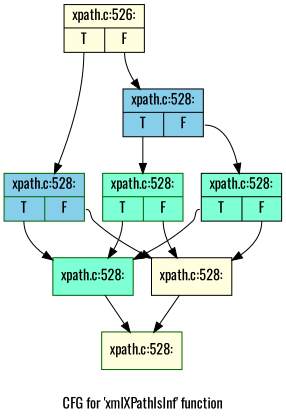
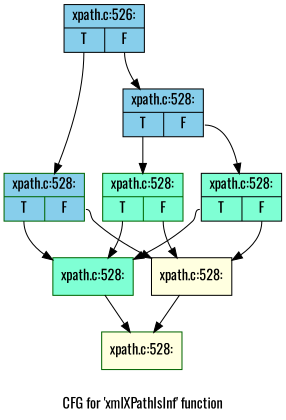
(104, 28) -> (104, 28)
